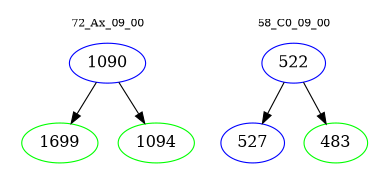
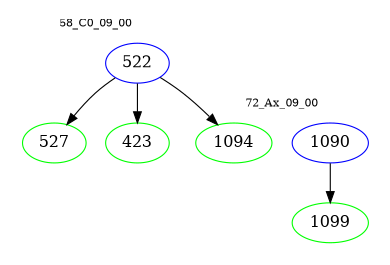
(129, 98) -> (194, 103)
(60, 143) -> (330, 223)
(253, 143) -> (54, 143)
(336, 143) -> (137, 143)
